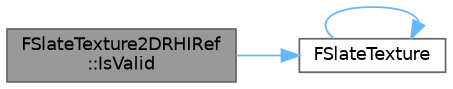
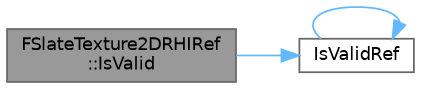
(372, 55) -> (357, 55)
